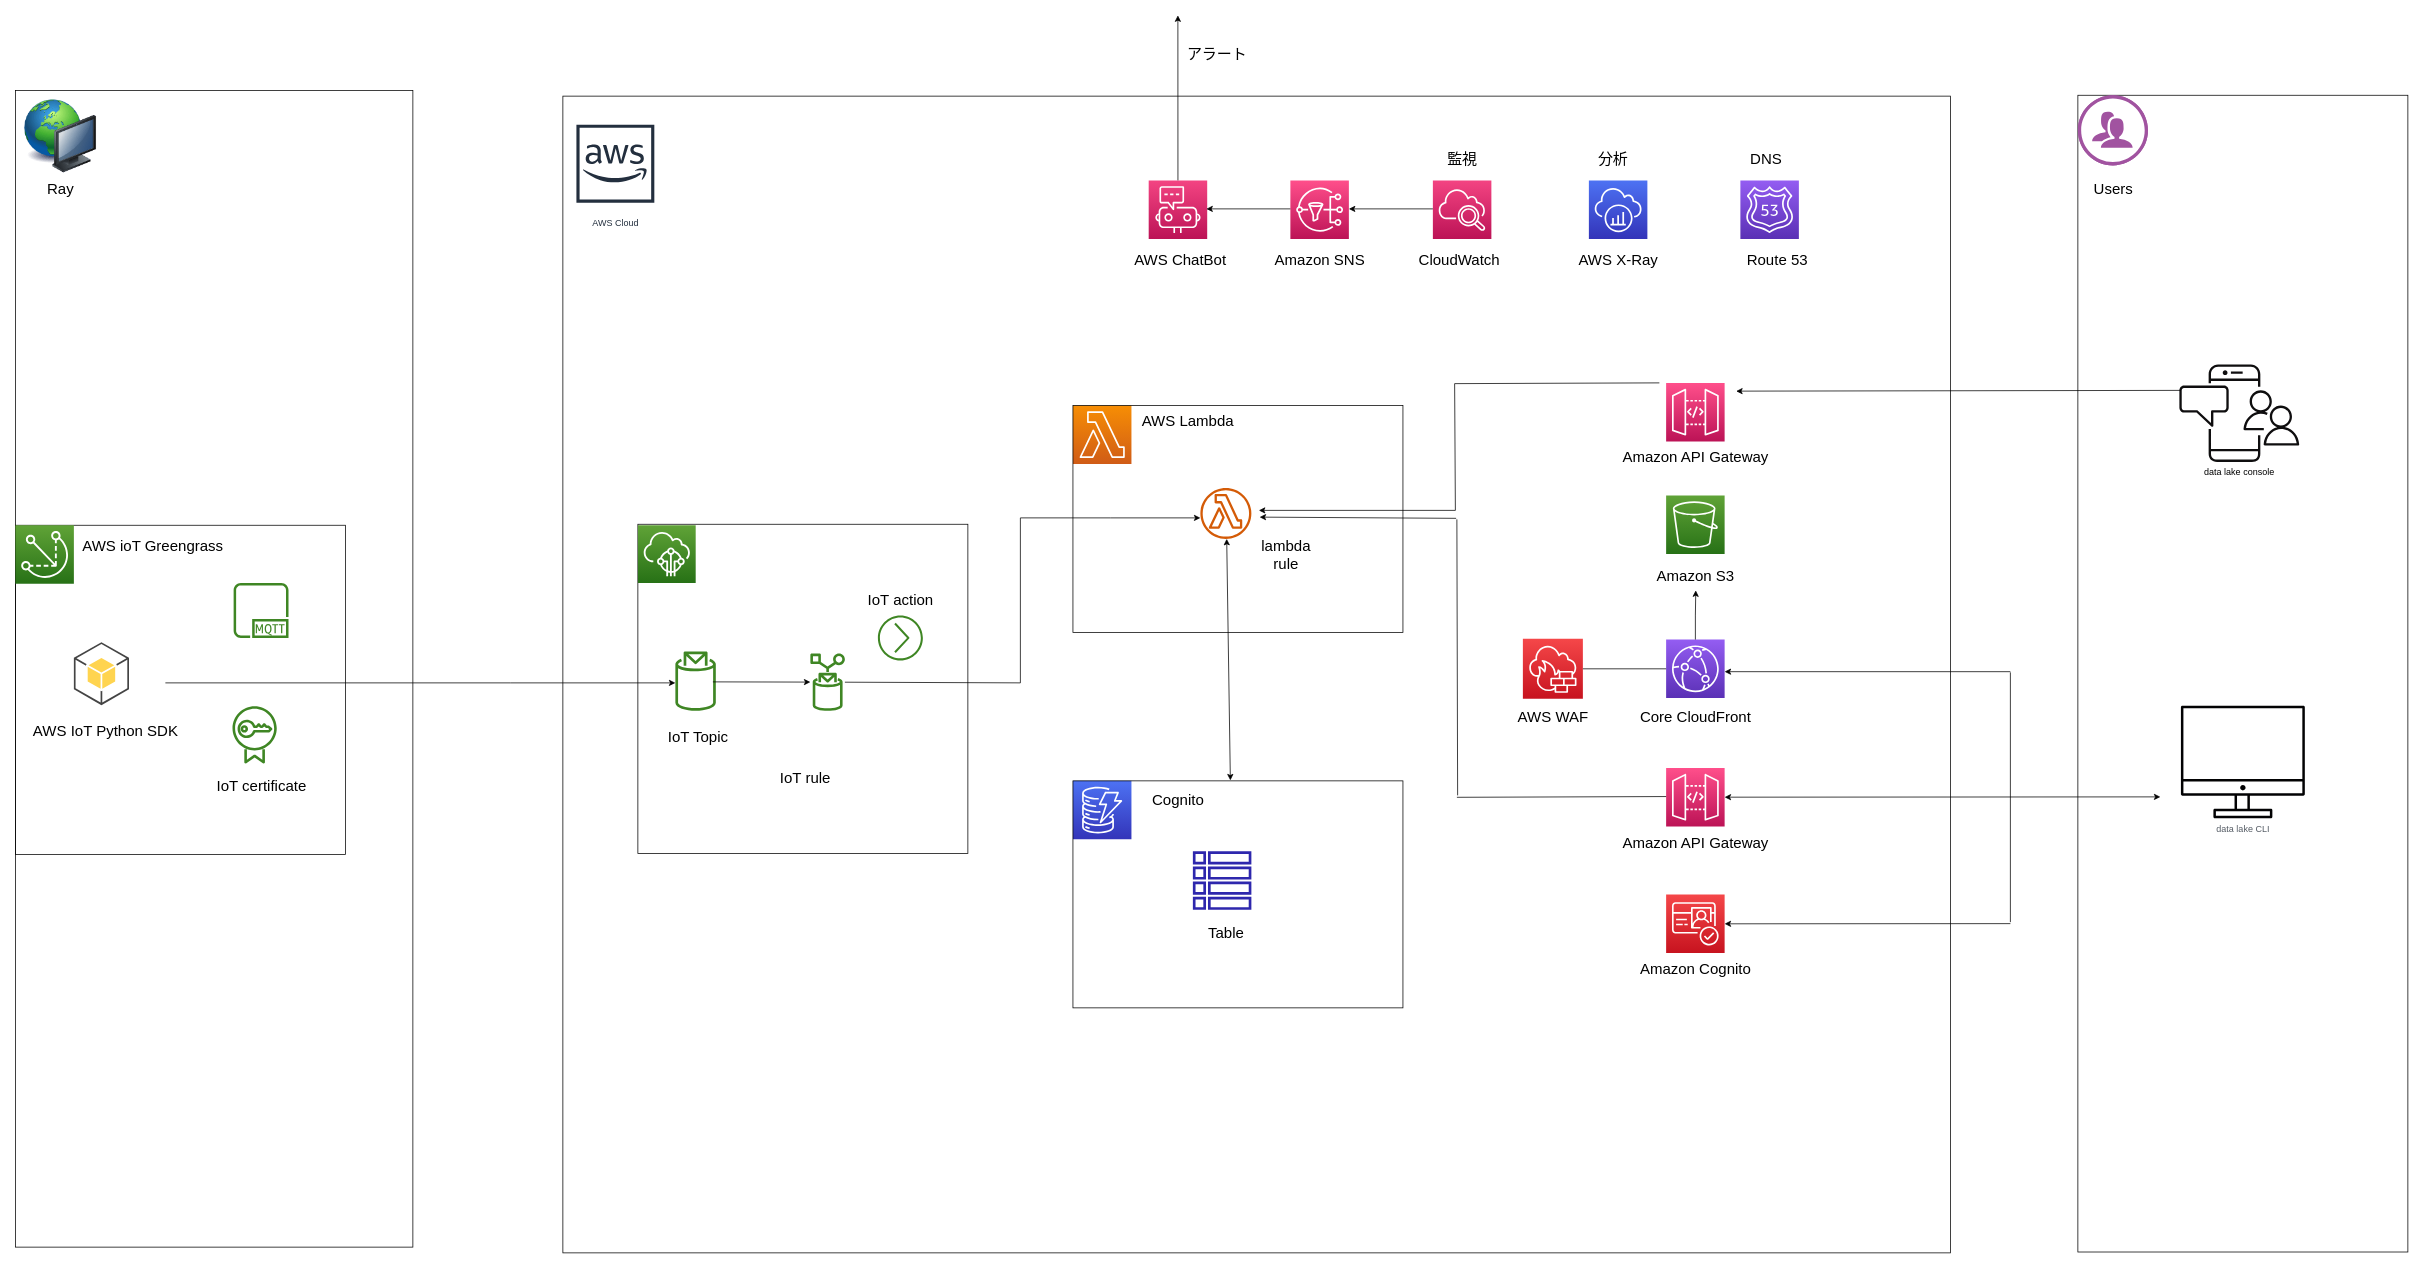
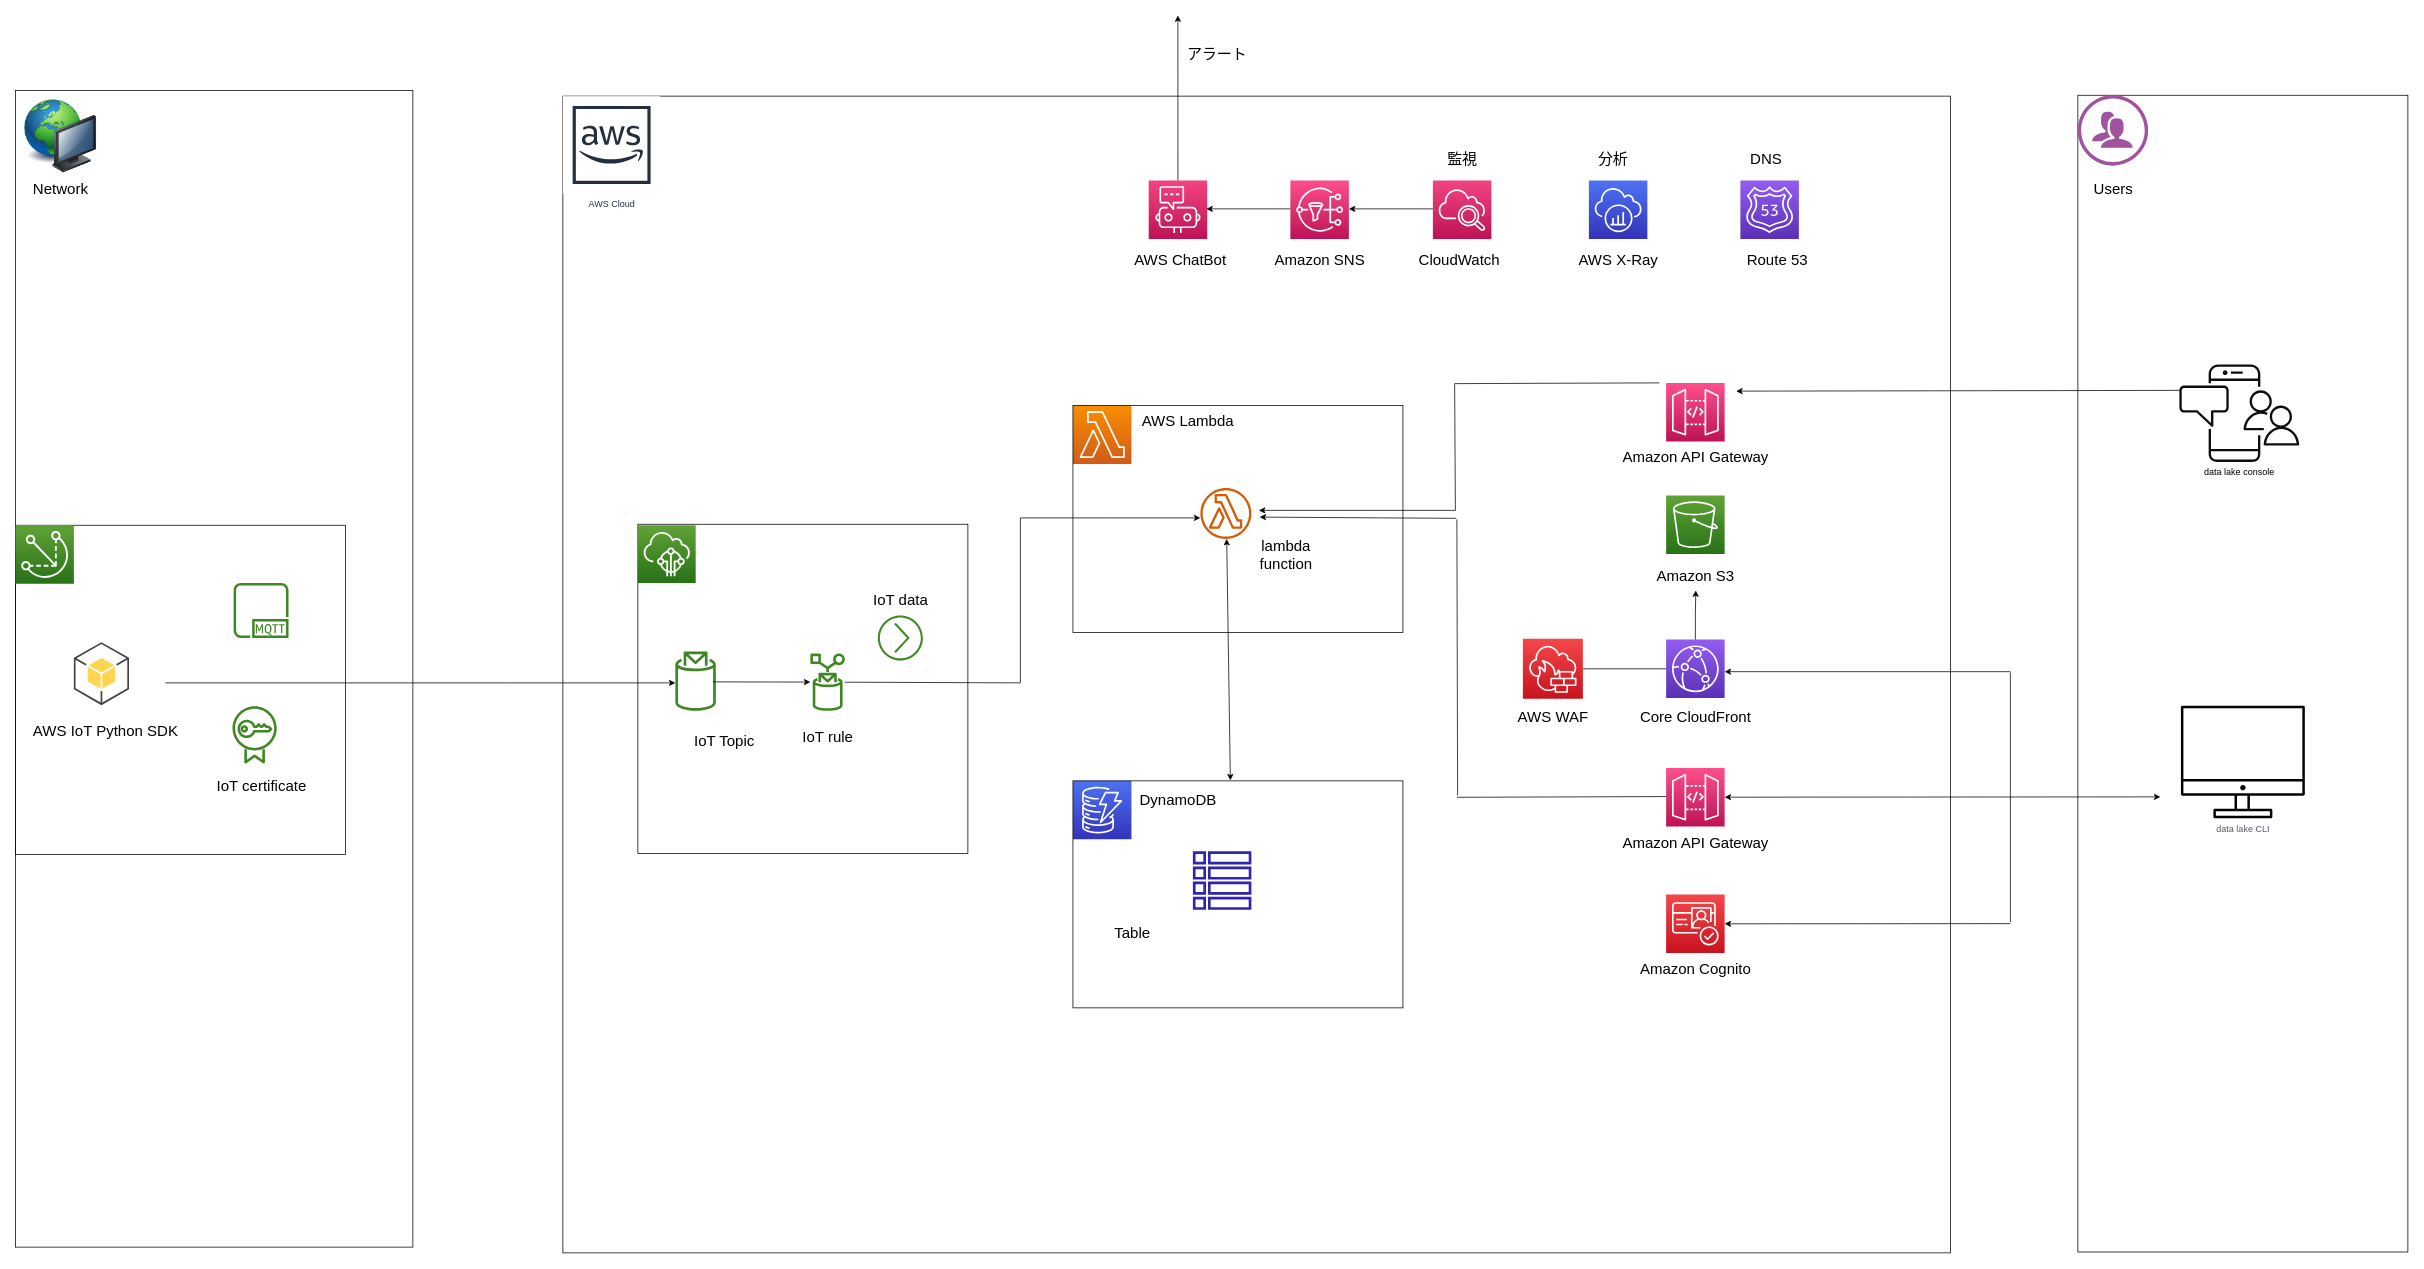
(615, 164) -> (612, 145)
(61, 188) -> (61, 188)
(153, 545) -> none
(1286, 554) -> (1286, 554)
(901, 599) -> (901, 599)
(698, 736) -> (724, 740)
(805, 777) -> (828, 736)
(1178, 799) -> (1178, 799)
(1226, 932) -> (1132, 932)
